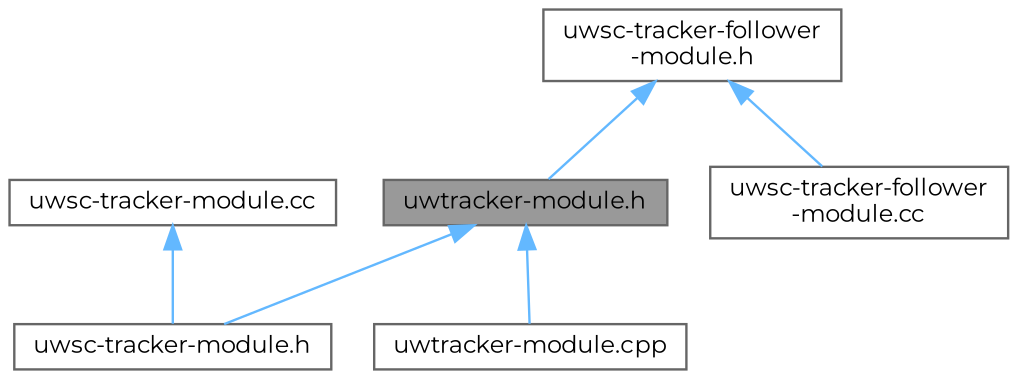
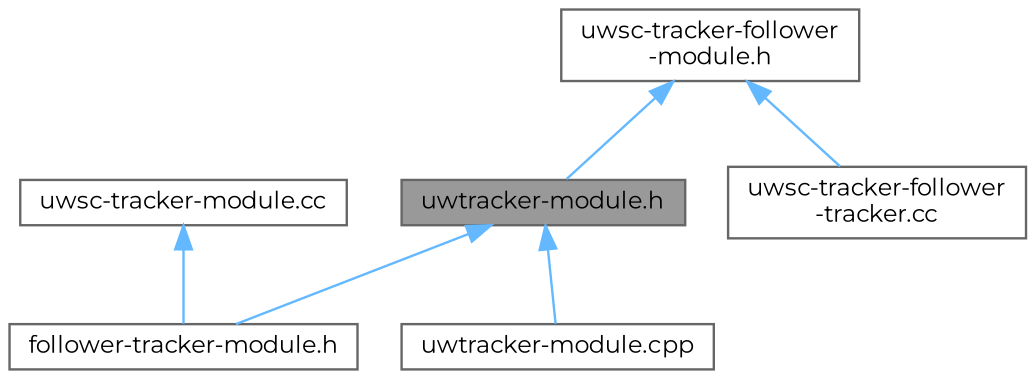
(859, 203) -> (877, 203)
(173, 347) -> (184, 347)
